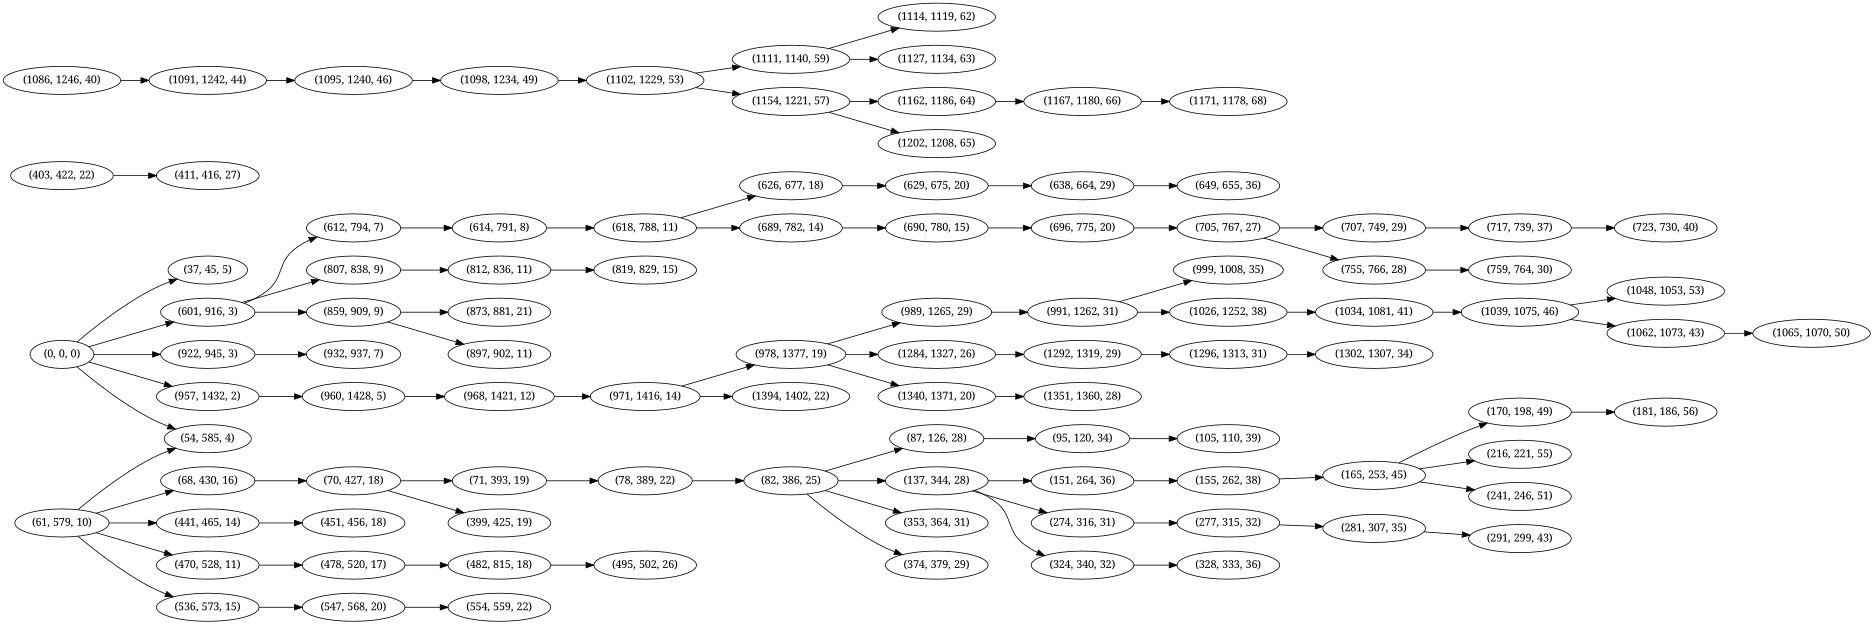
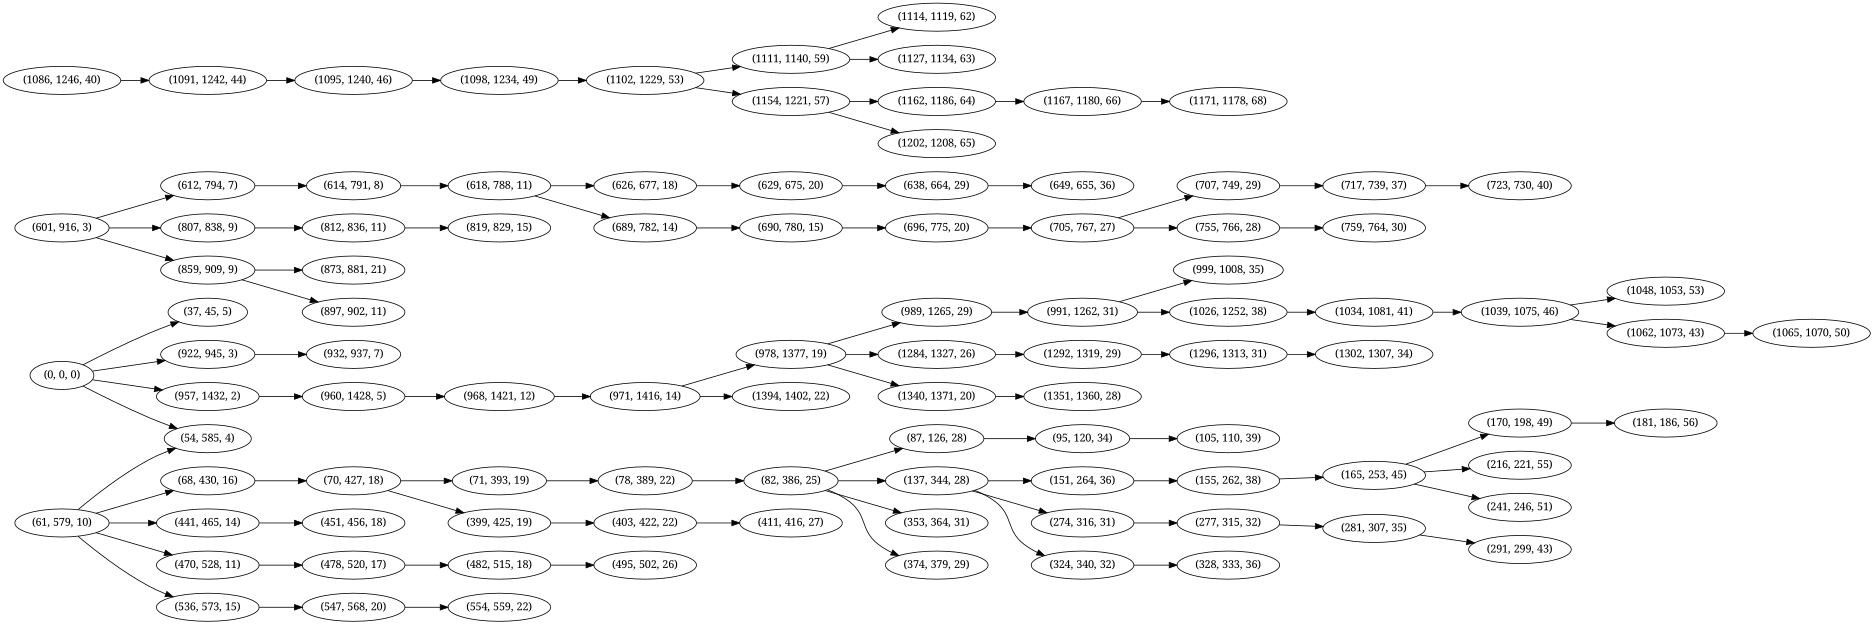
(127, 335) -> none
none -> (568, 523)
(499, 565) -> (499, 565)
